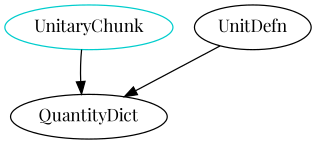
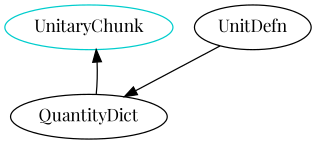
(81, 66) -> (97, 78)
